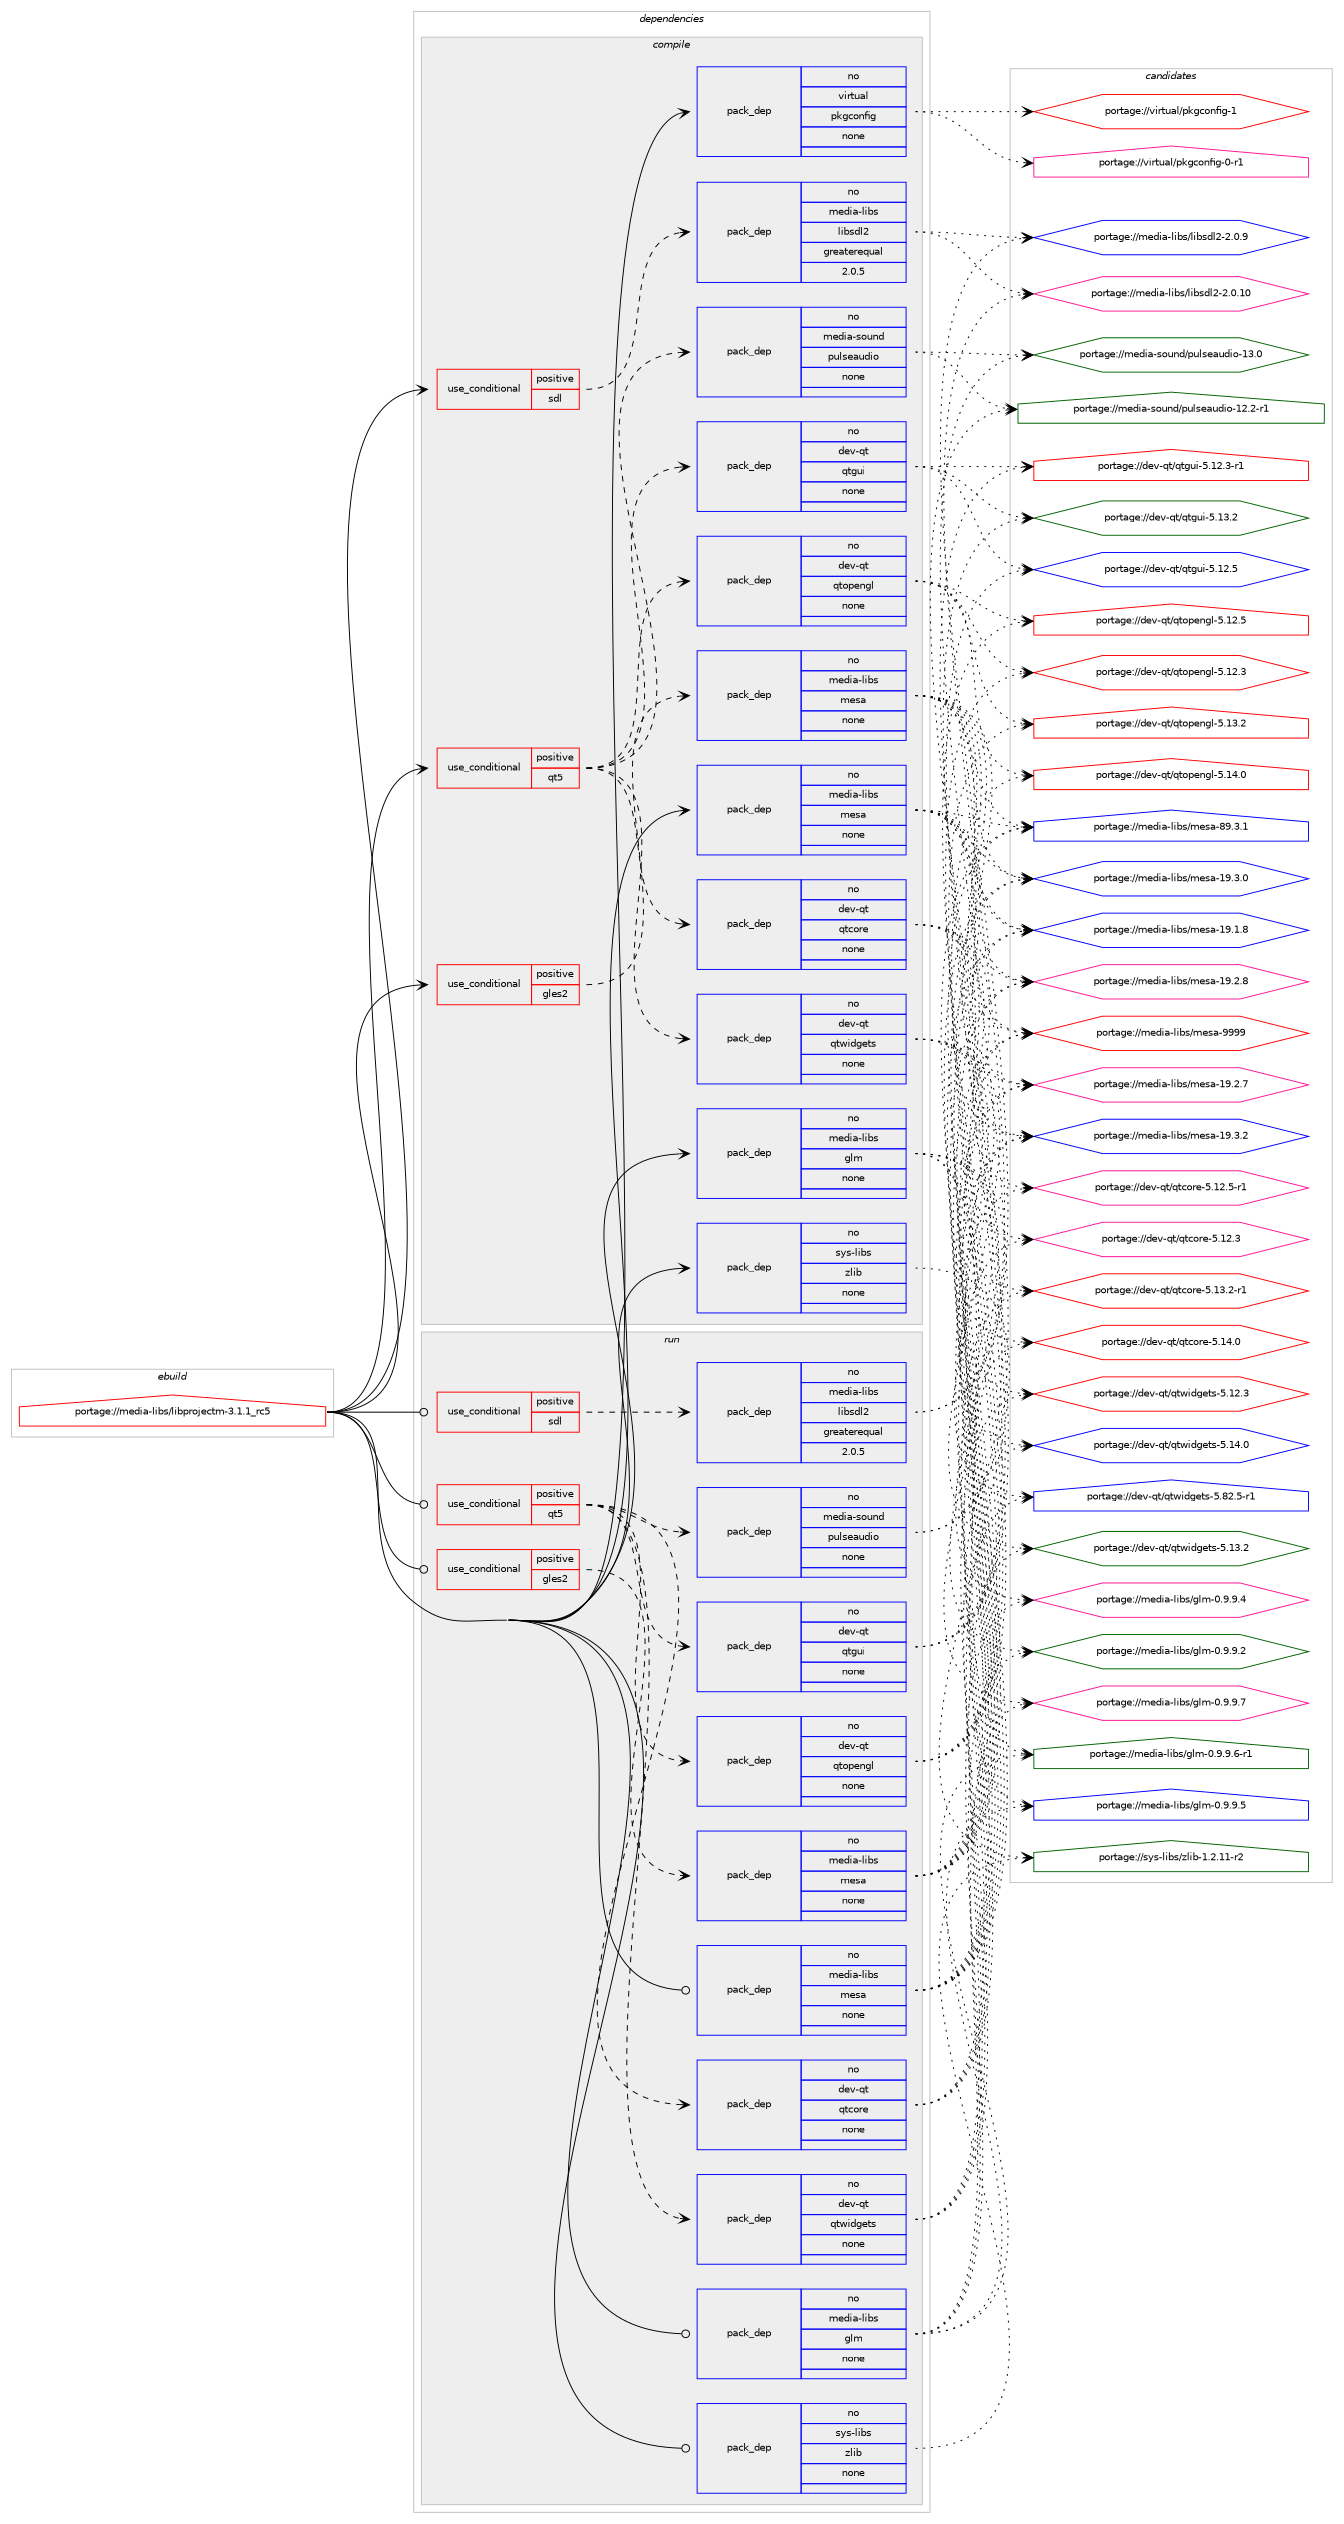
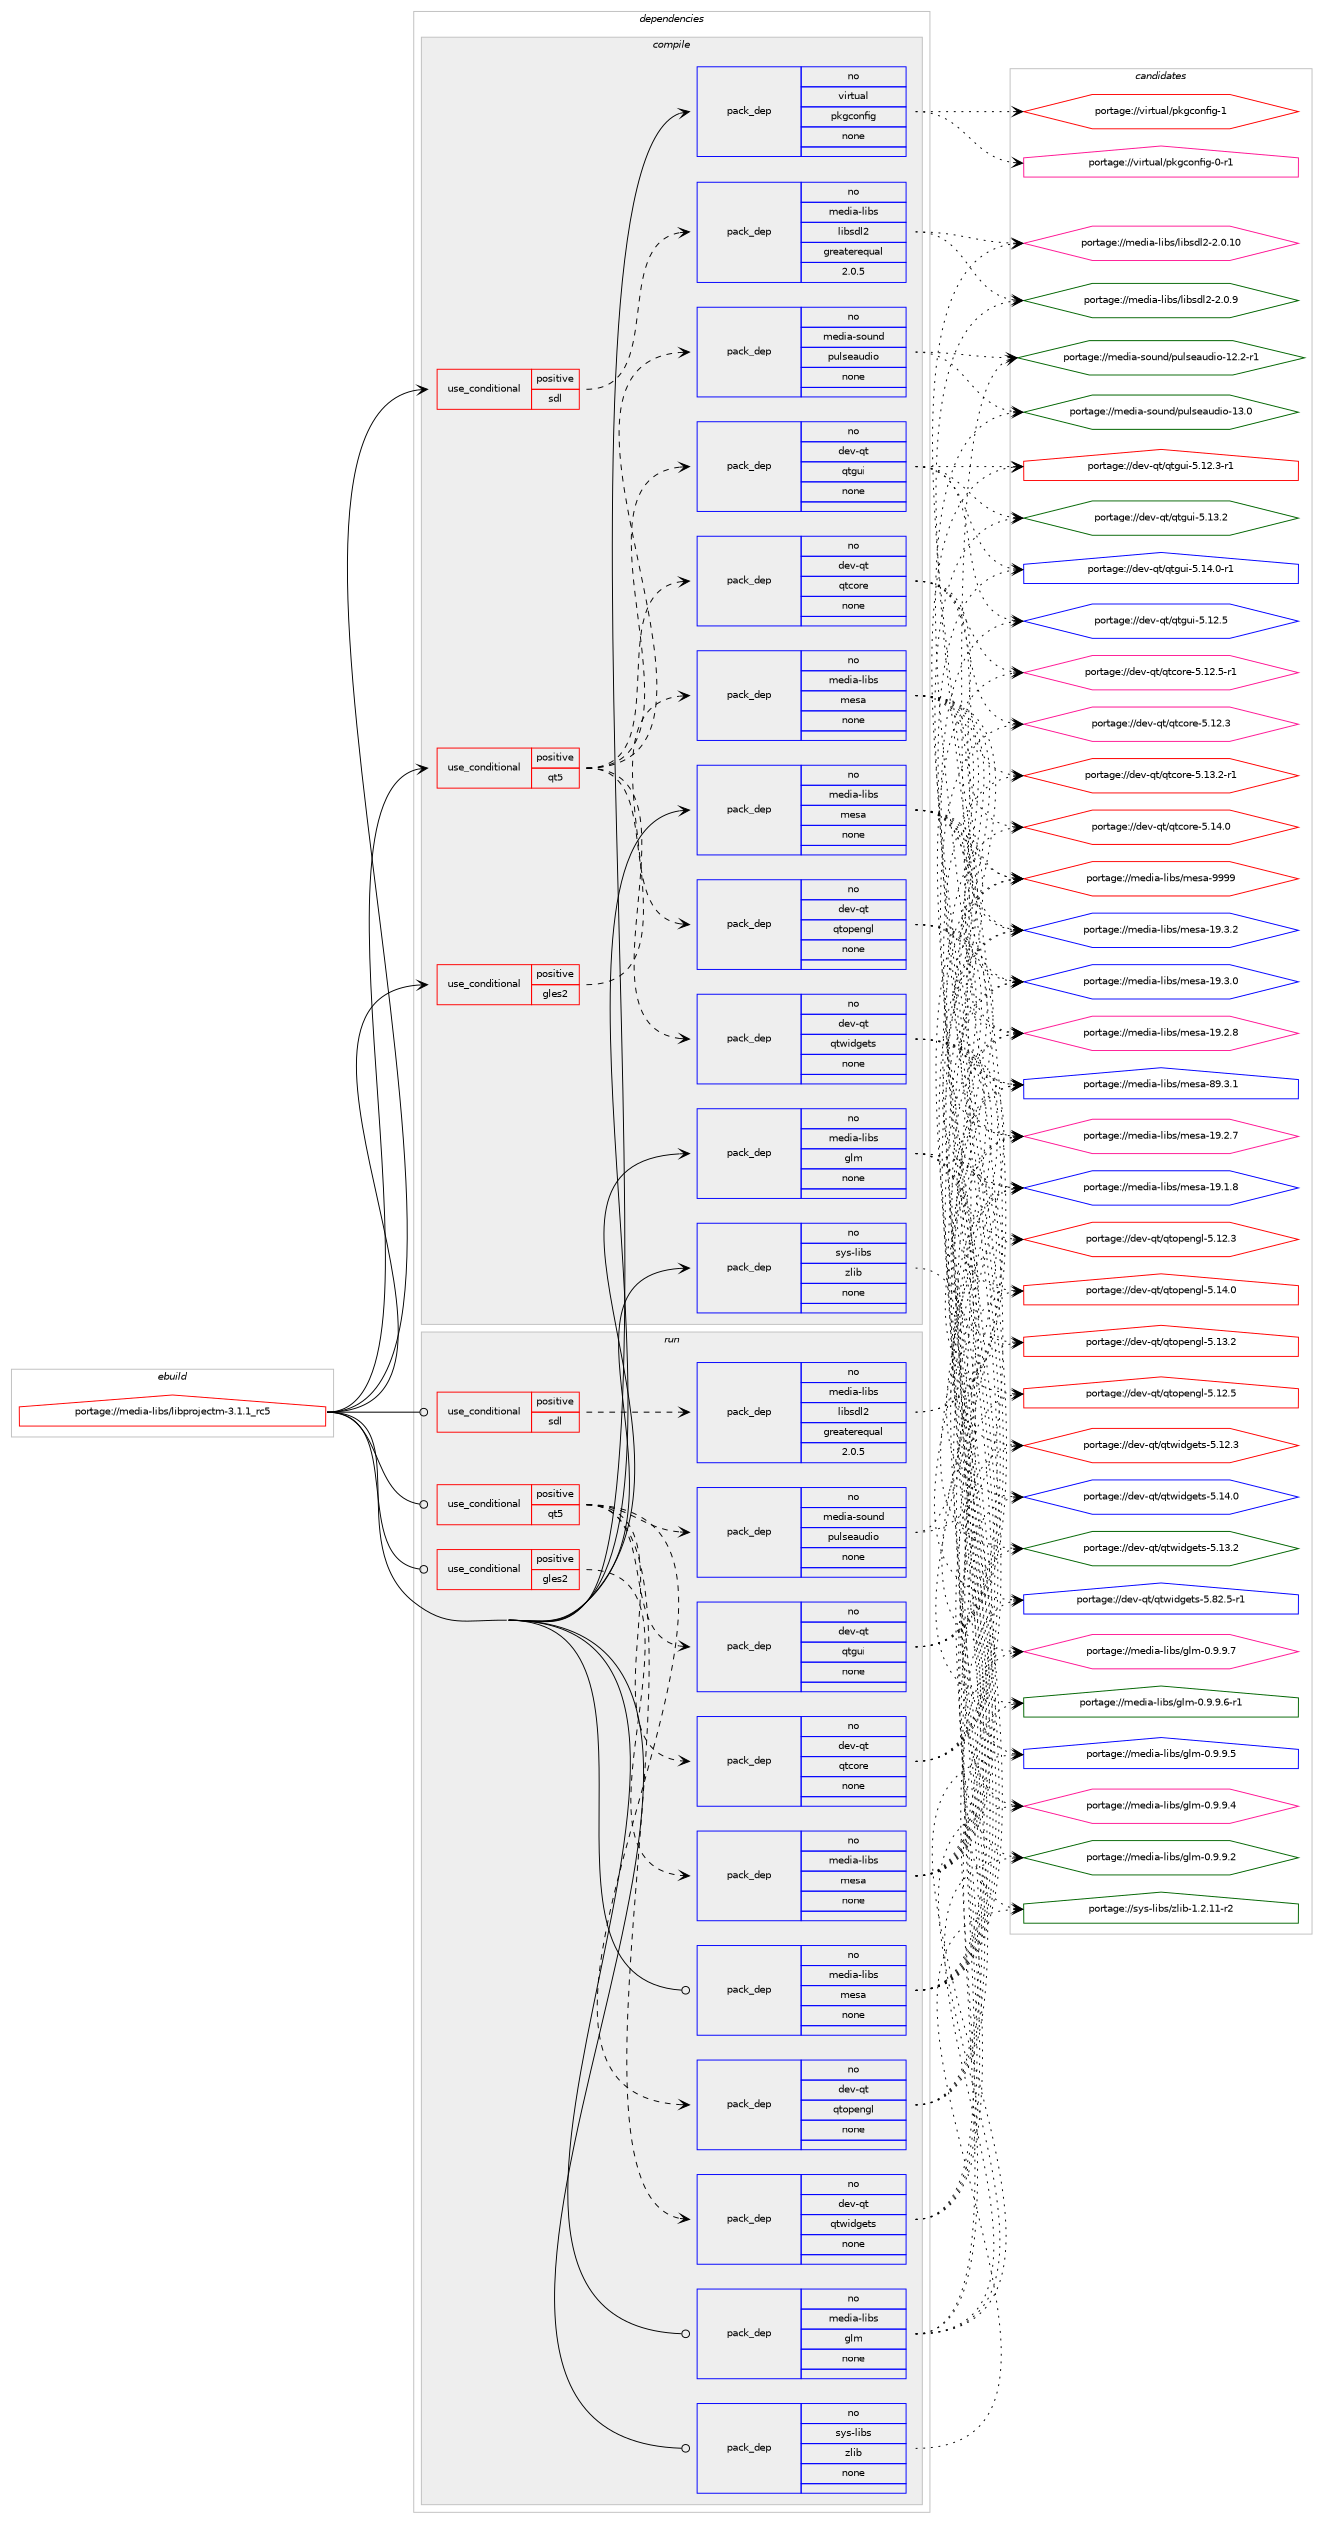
(1171, 238) -> (1161, 301)
(1171, 409) -> (1161, 358)
none -> (1161, 570)
